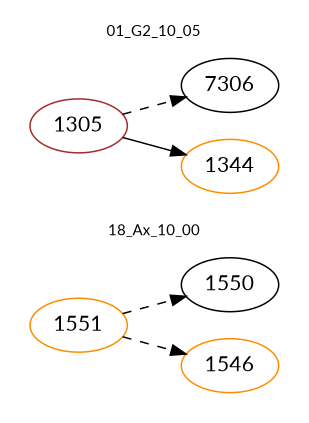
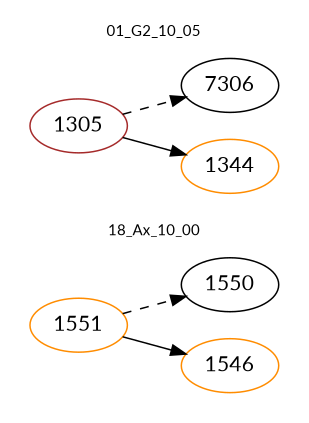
(147, 343) -> (147, 343)
